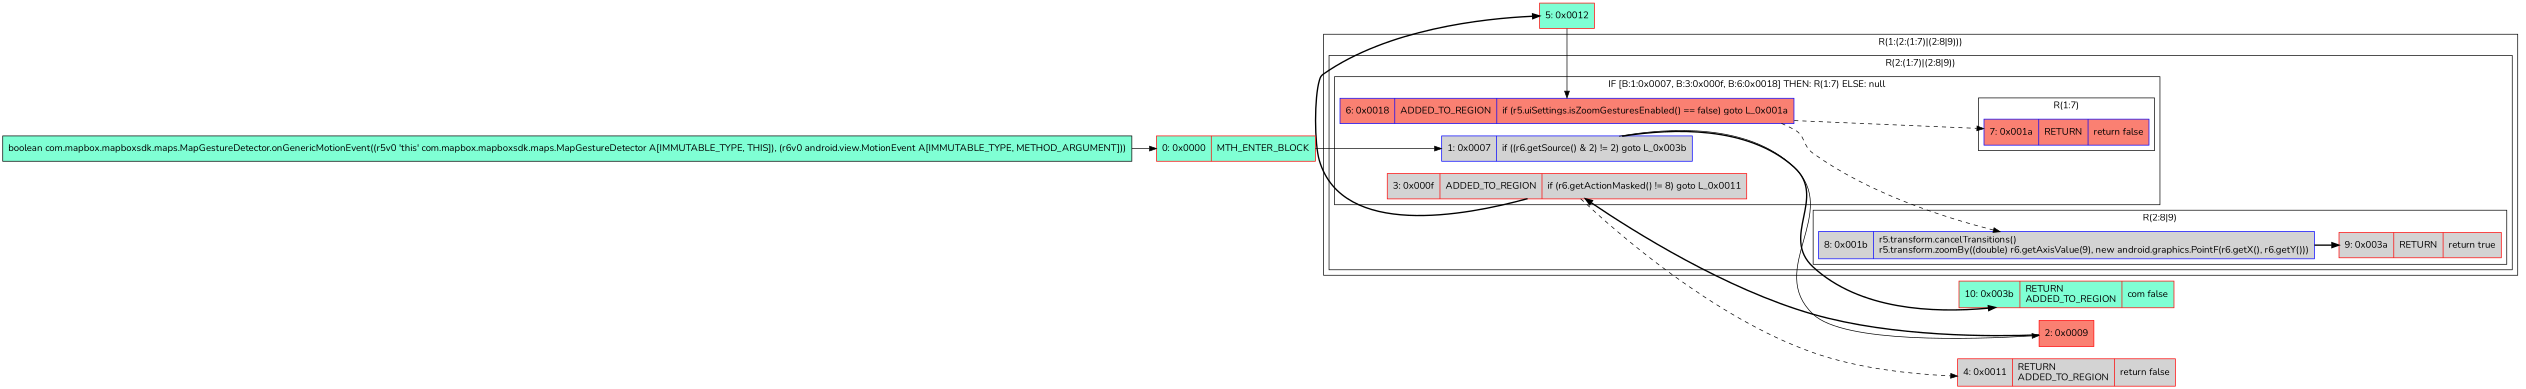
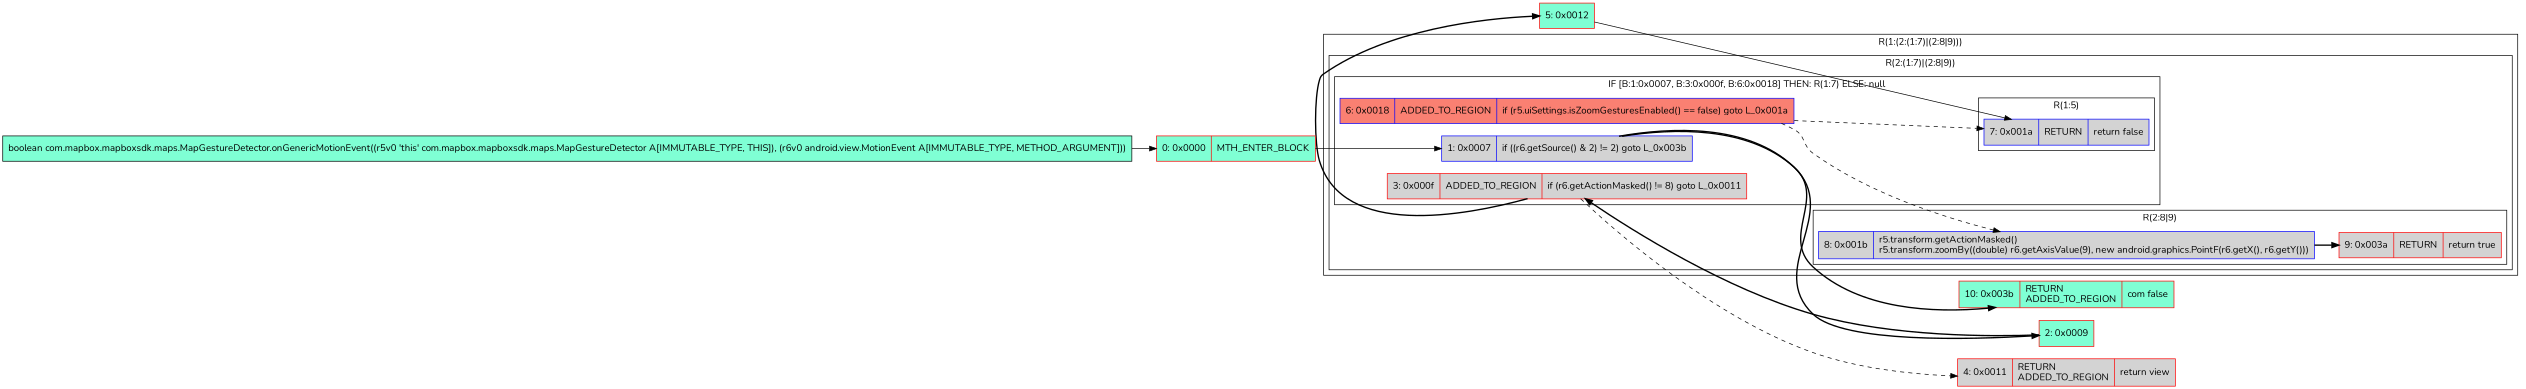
(1567, 60) -> (1800, 70)
(2066, 106) -> (2066, 106)
(2066, 132) -> (2066, 132)
(1948, 240) -> (1948, 240)
(1799, 260) -> (1799, 260)
(2066, 333) -> (2066, 333)
(2145, 372) -> (2145, 372)
